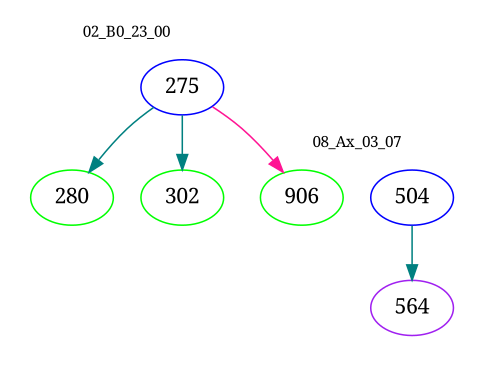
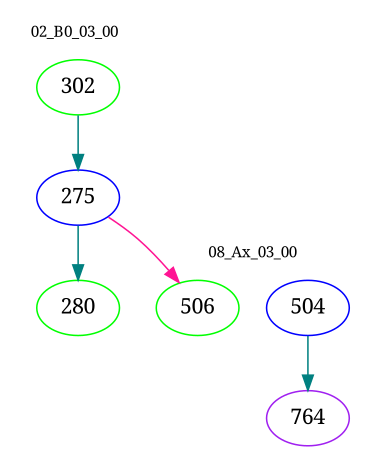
(127, 33) -> (75, 33)
(182, 135) -> (78, 135)
(357, 143) -> (253, 254)
(302, 198) -> (198, 308)
(412, 308) -> (308, 418)
